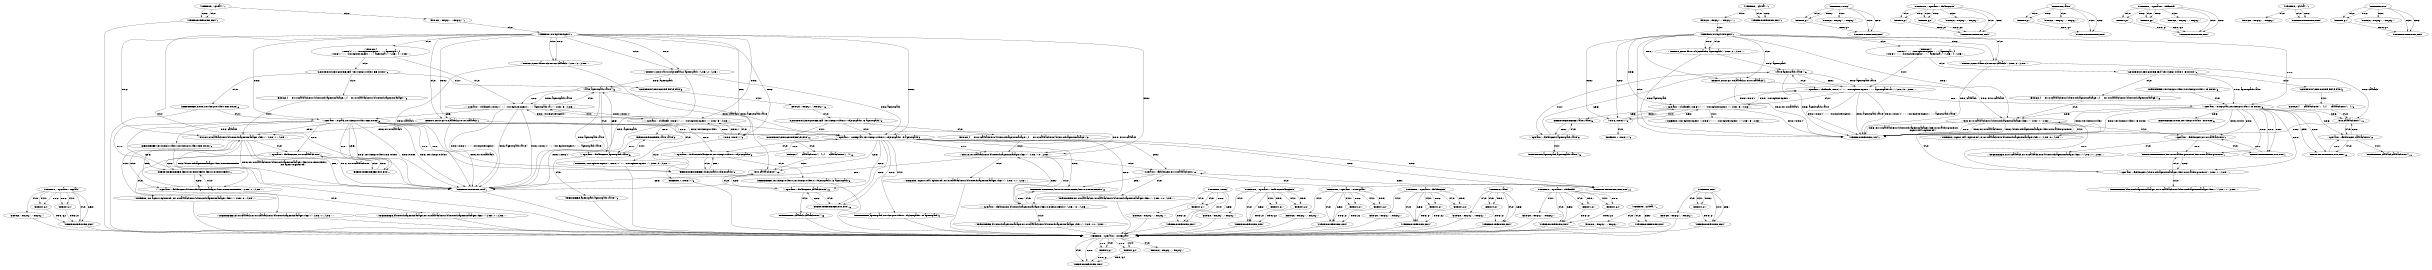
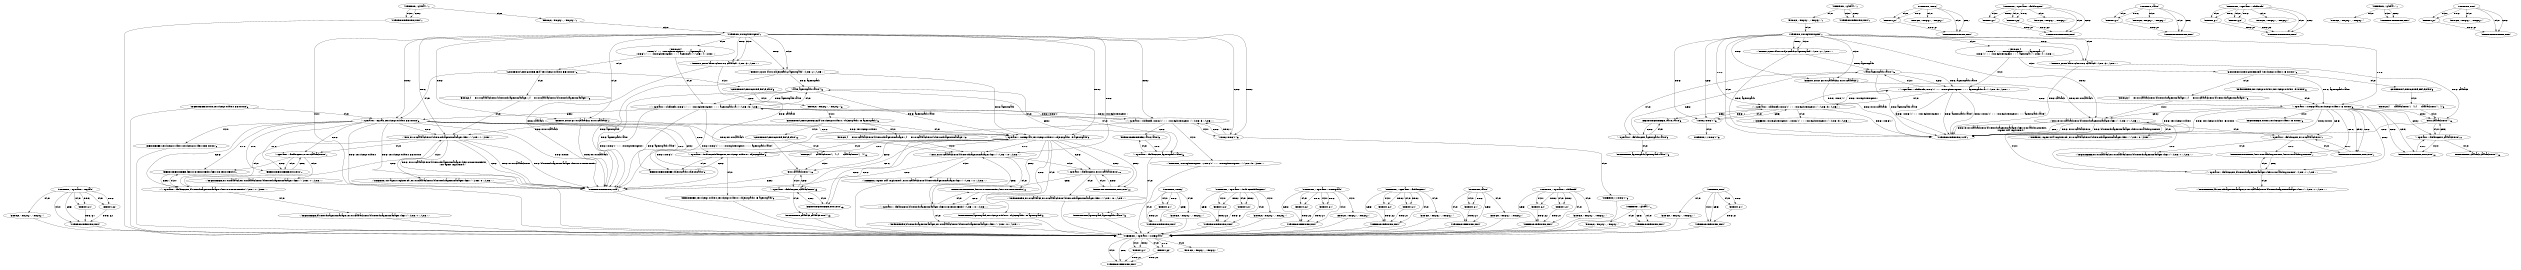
(258, 76) -> (438, 76)
(2215, 114) -> (2305, 114)
(229, 129) -> (226, 129)
